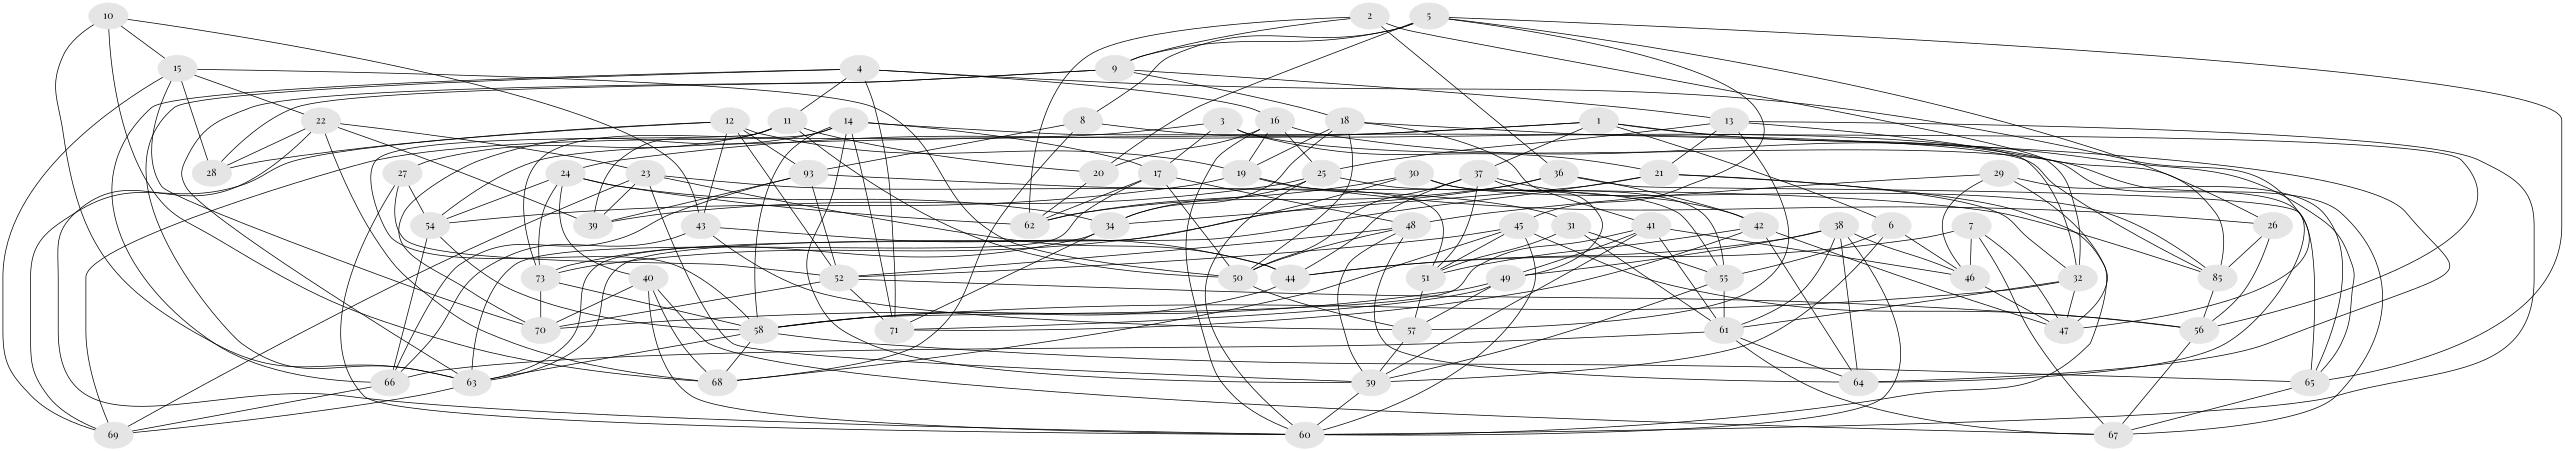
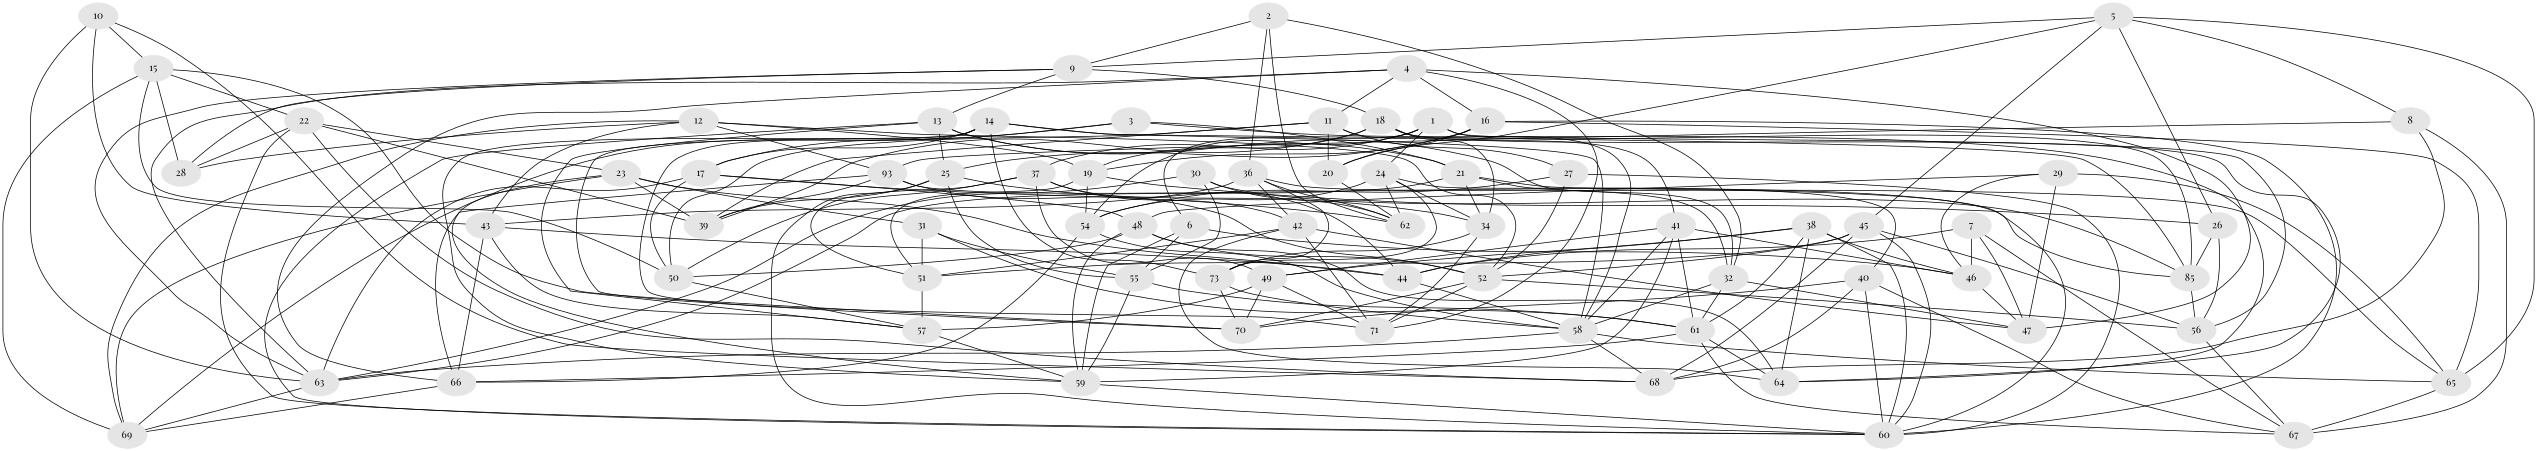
none -> (852, 209)
(1323, 214) -> (1104, 145)
